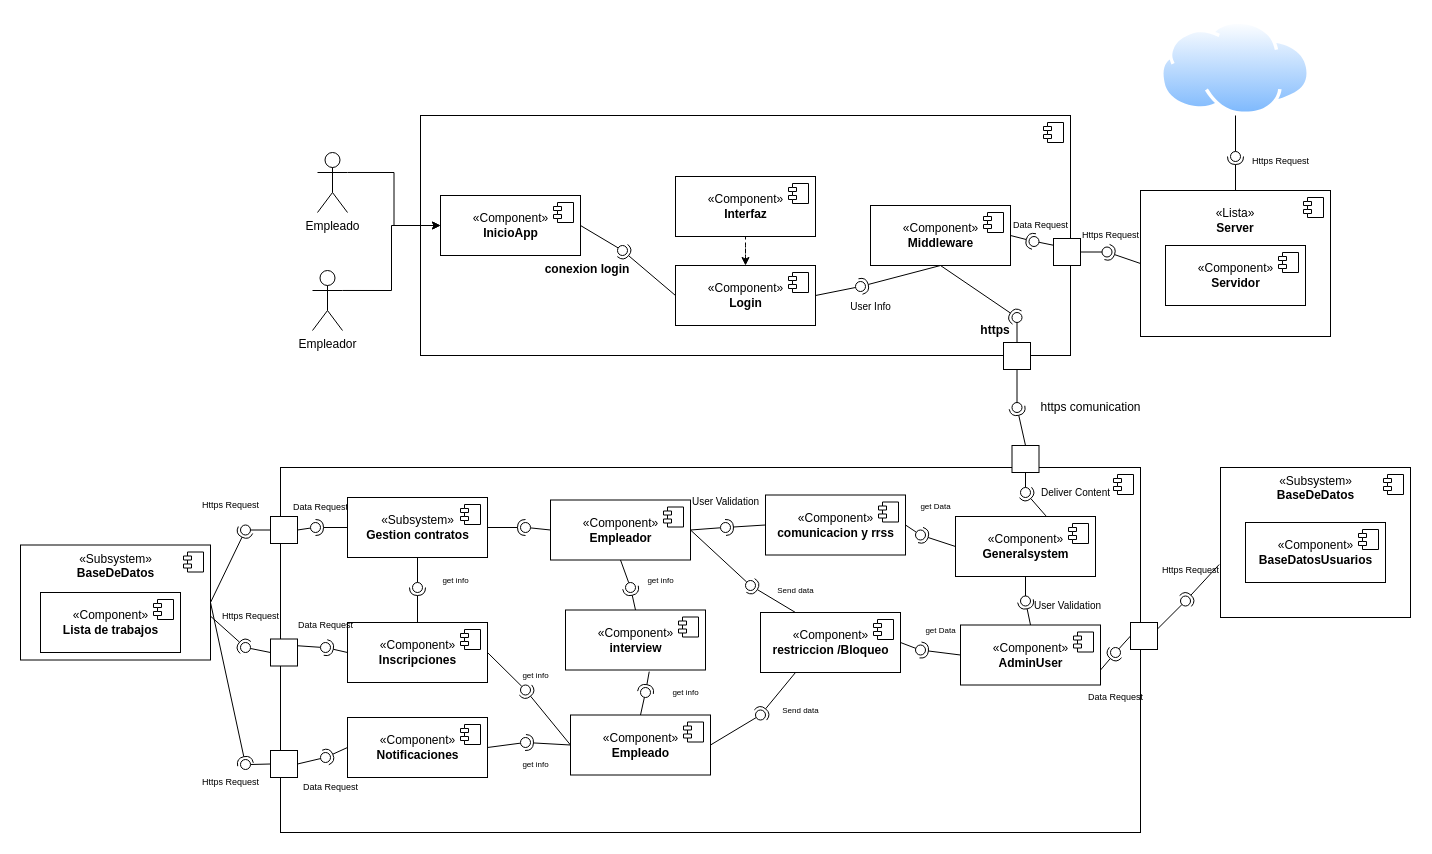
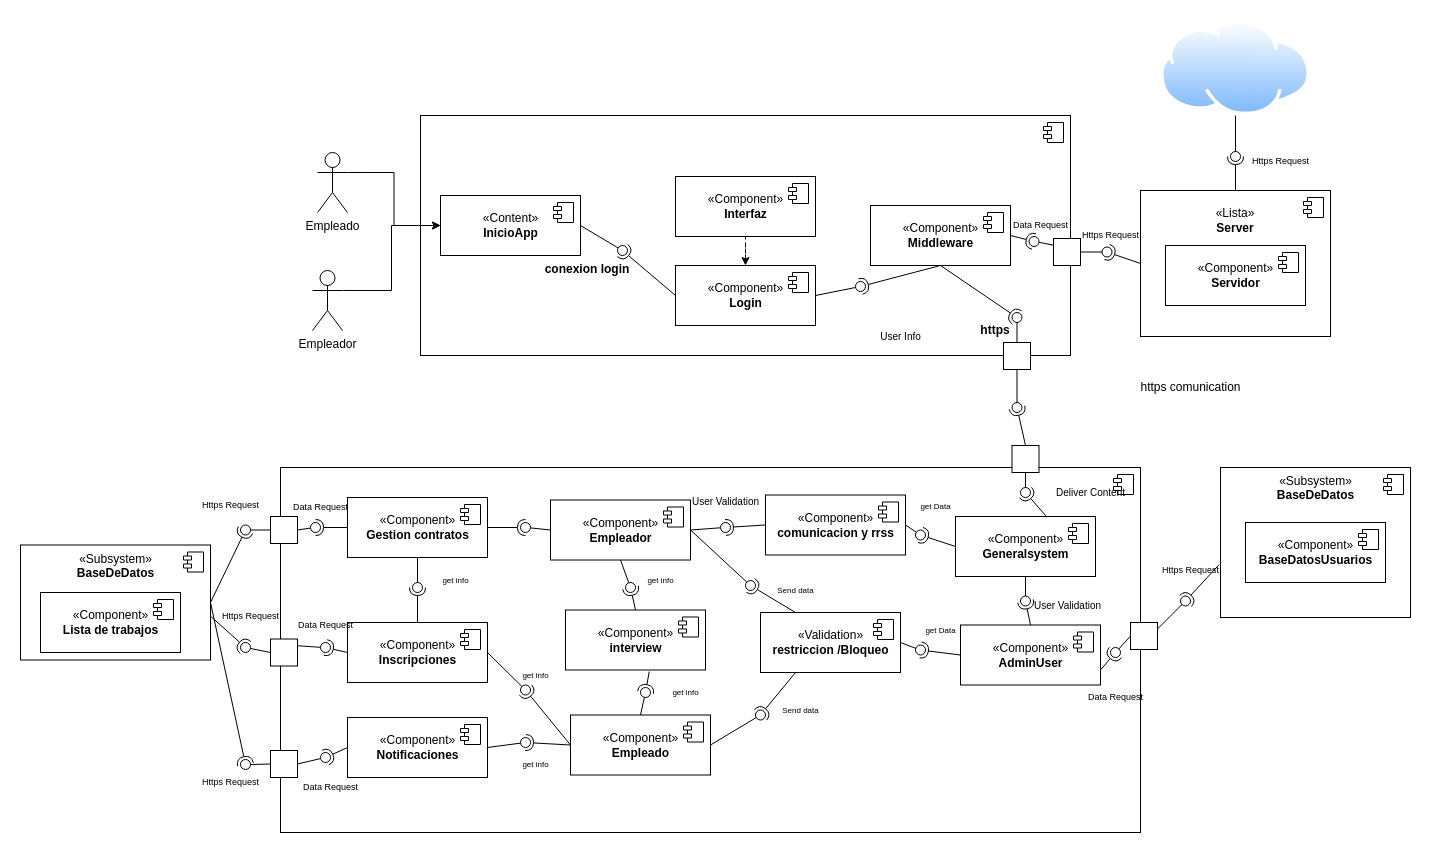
(511, 226) -> (511, 226)
(871, 307) -> (901, 337)
(1091, 408) -> (1191, 388)
(1076, 493) -> (1091, 493)
(418, 528) -> (418, 528)
(831, 643) -> (831, 643)
